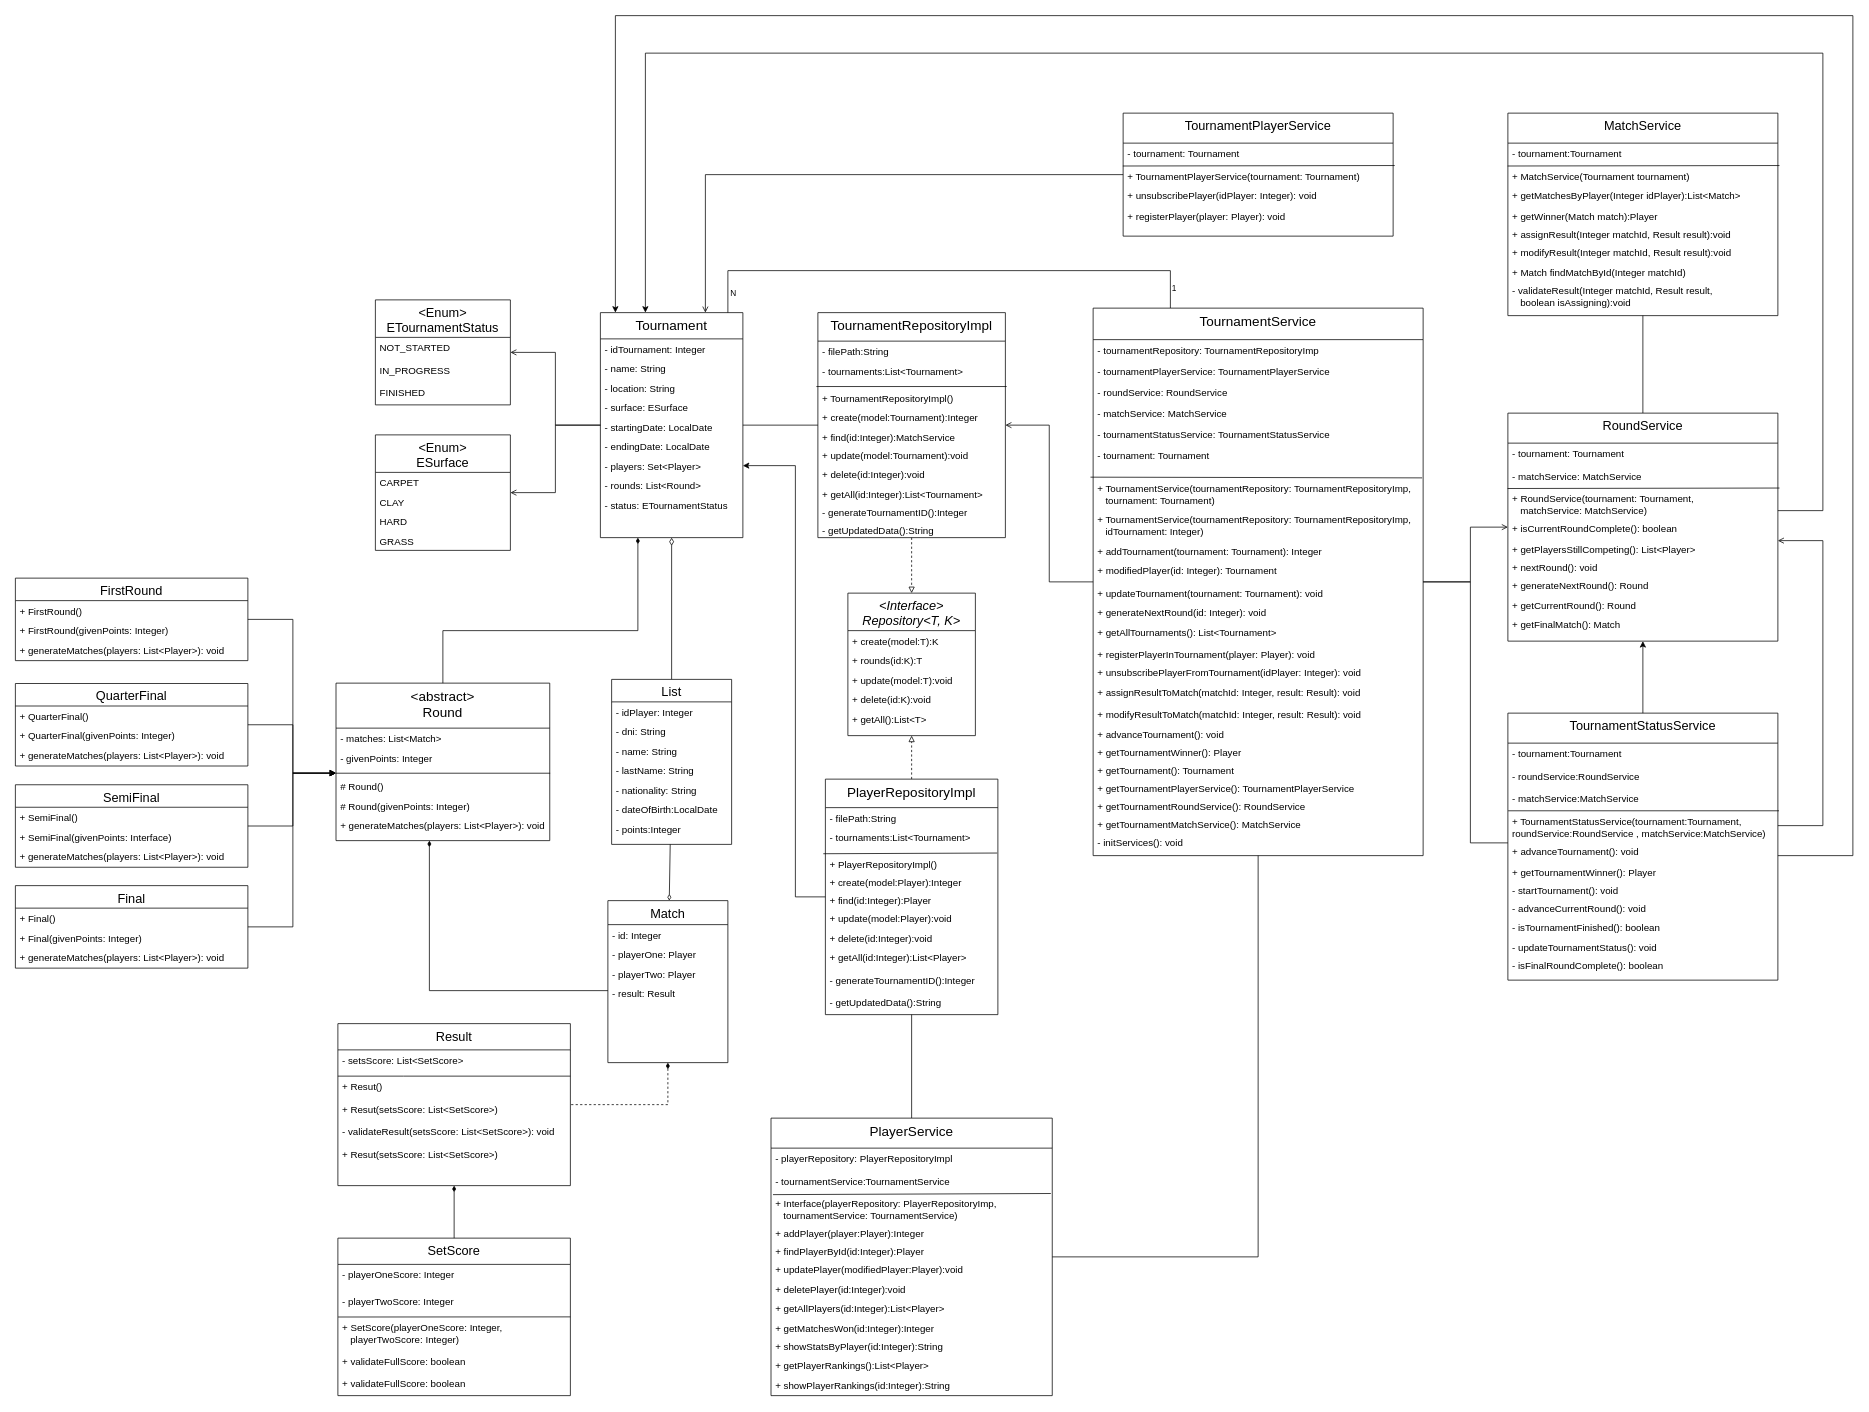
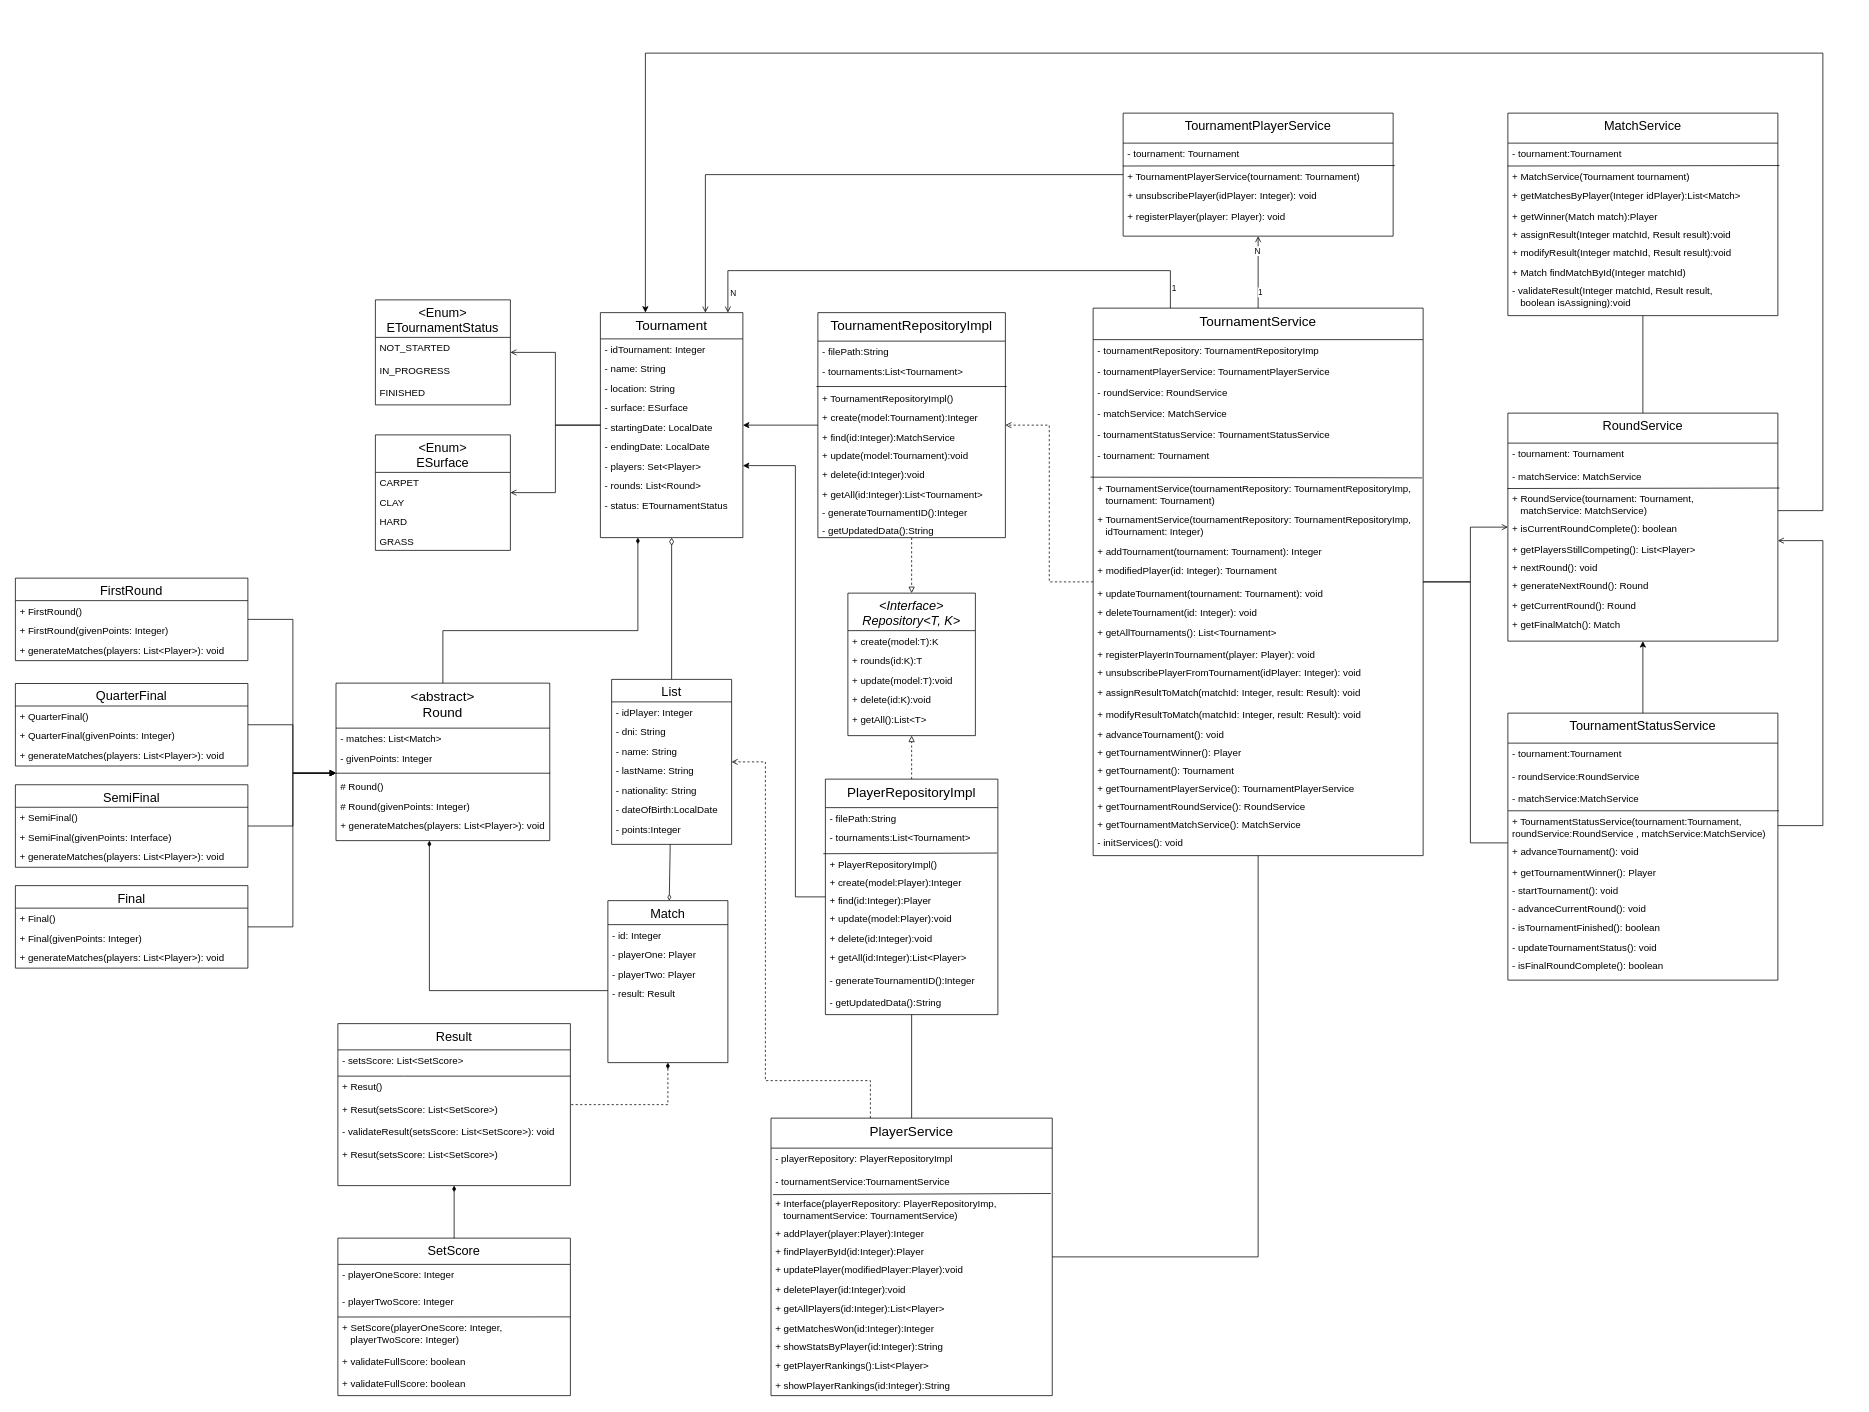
(1090, 15) -> none
none -> (1258, 273)
(728, 308) -> (728, 308)
(747, 425) -> (749, 425)
(1049, 503) -> (1049, 503)
(1192, 613) -> (1188, 613)
none -> (765, 976)
